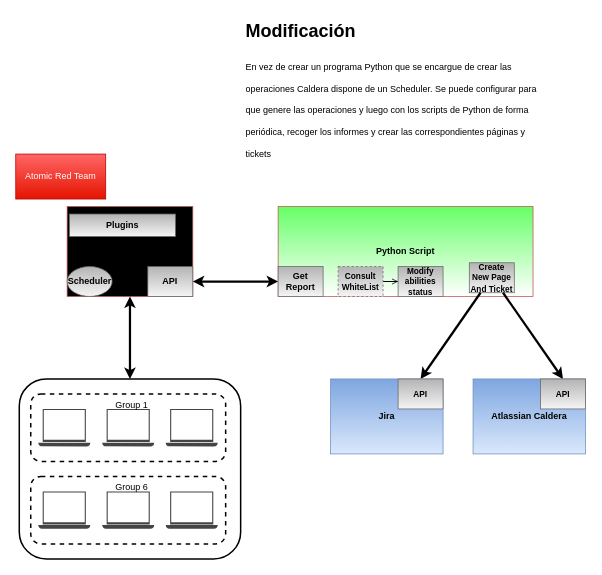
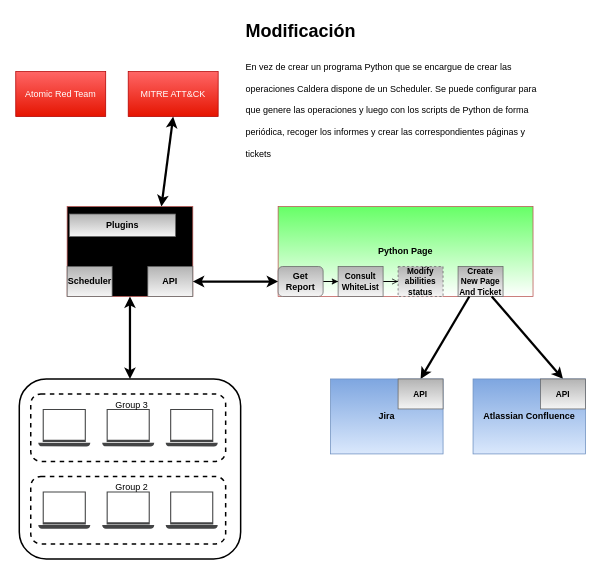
none -> (173, 94)
none -> (167, 162)
(60, 177) -> (60, 94)
(405, 252) -> (405, 252)
(492, 278) -> (480, 282)
(89, 282) -> (89, 282)
(300, 282) -> (300, 282)
none -> (333, 282)
(360, 282) -> (360, 282)
(420, 282) -> (420, 282)
(132, 405) -> (132, 405)
(529, 417) -> (529, 417)
(132, 488) -> (132, 488)
